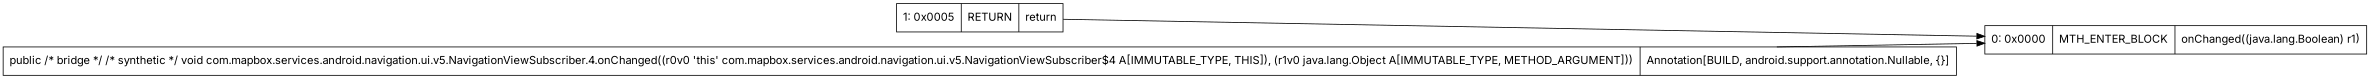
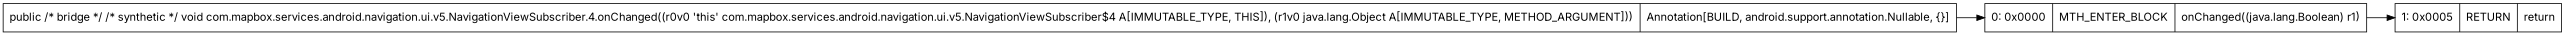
(1520, 28) -> (2377, 18)
